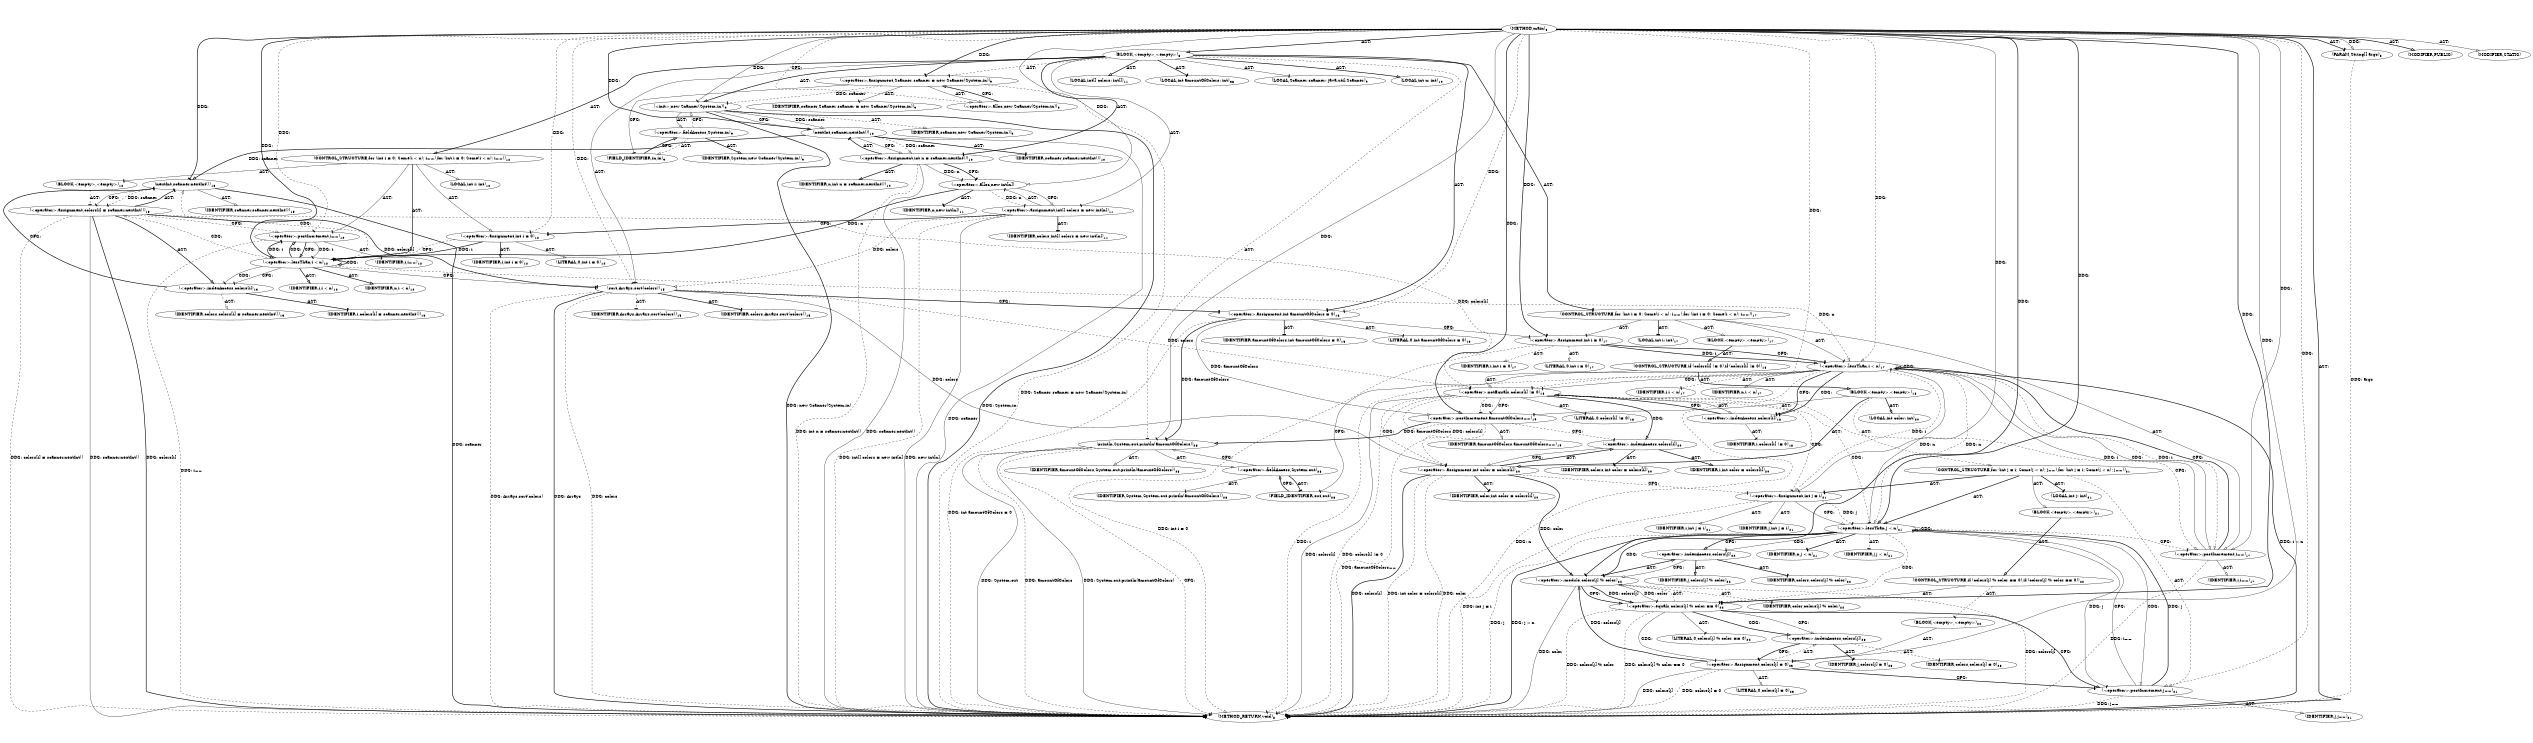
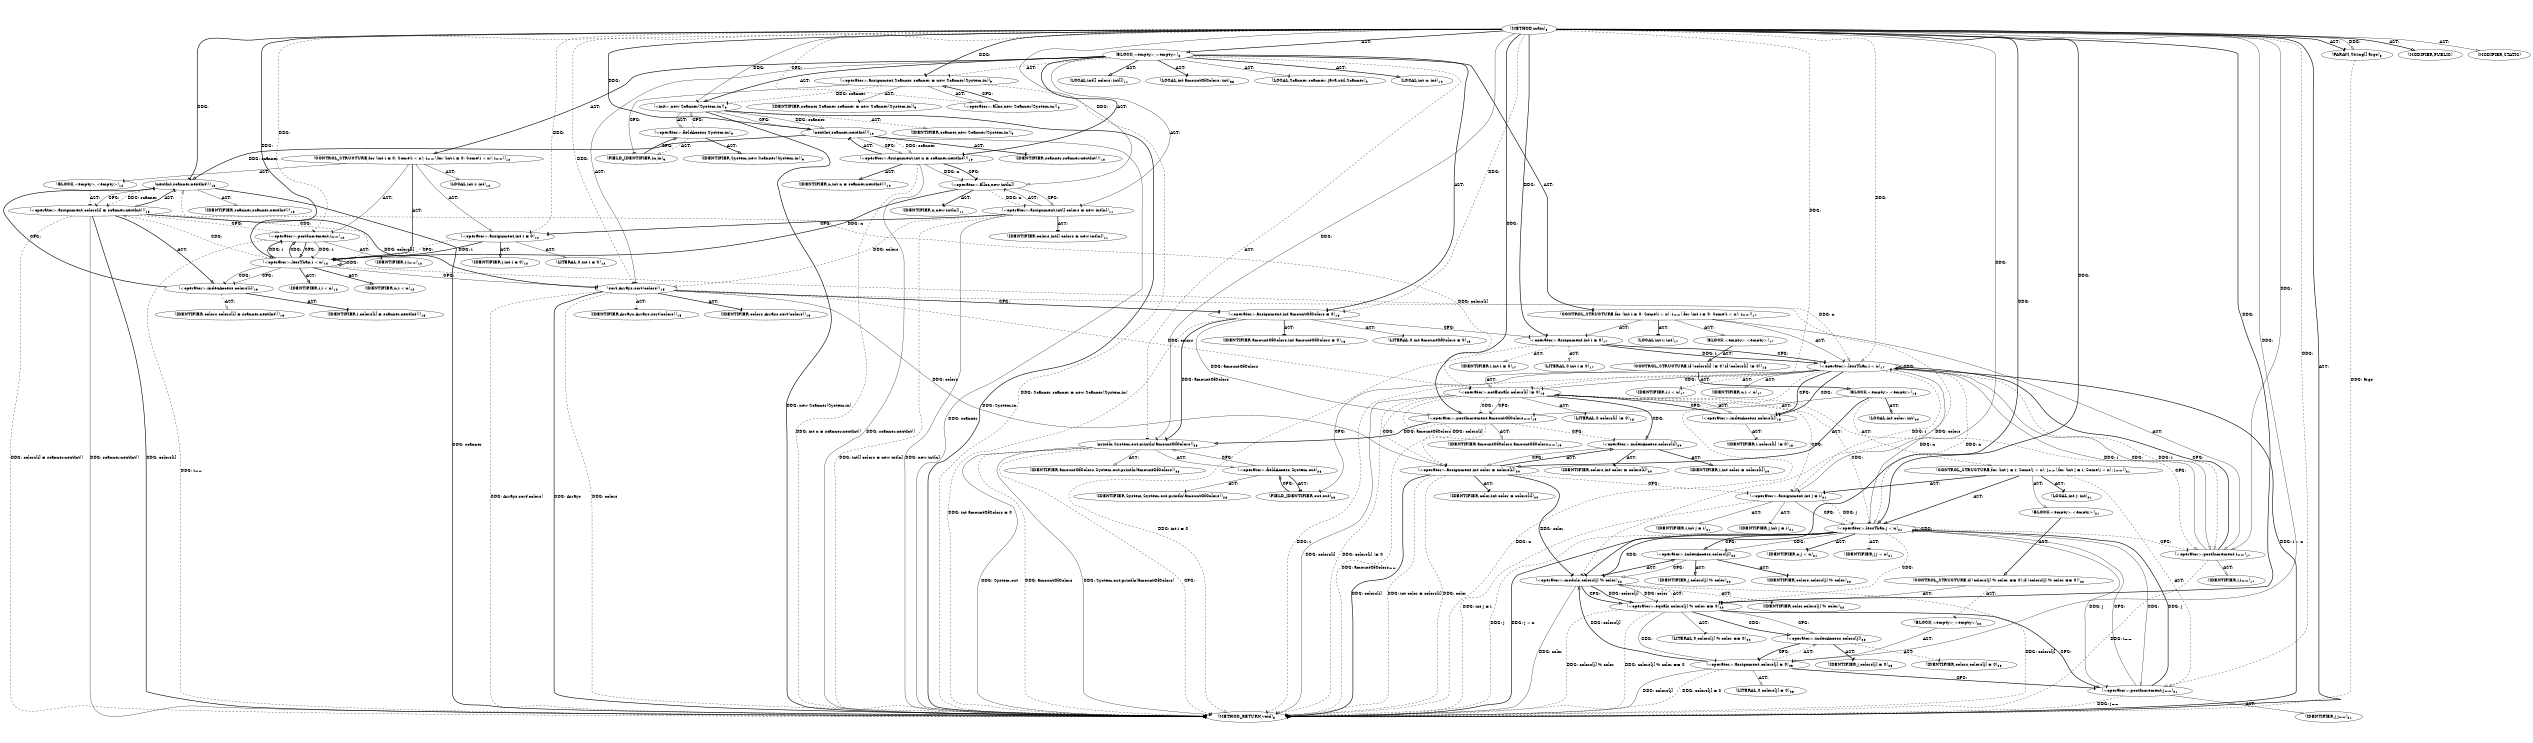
none -> (1368, 304)
(1550, 512) -> (1550, 512)
